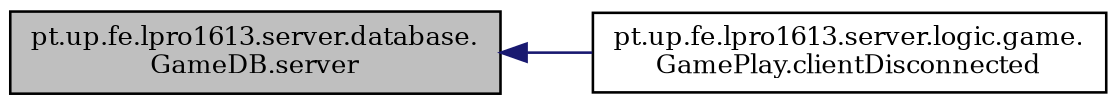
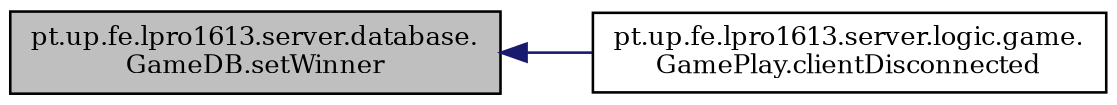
(255, 53) -> (255, 53)
